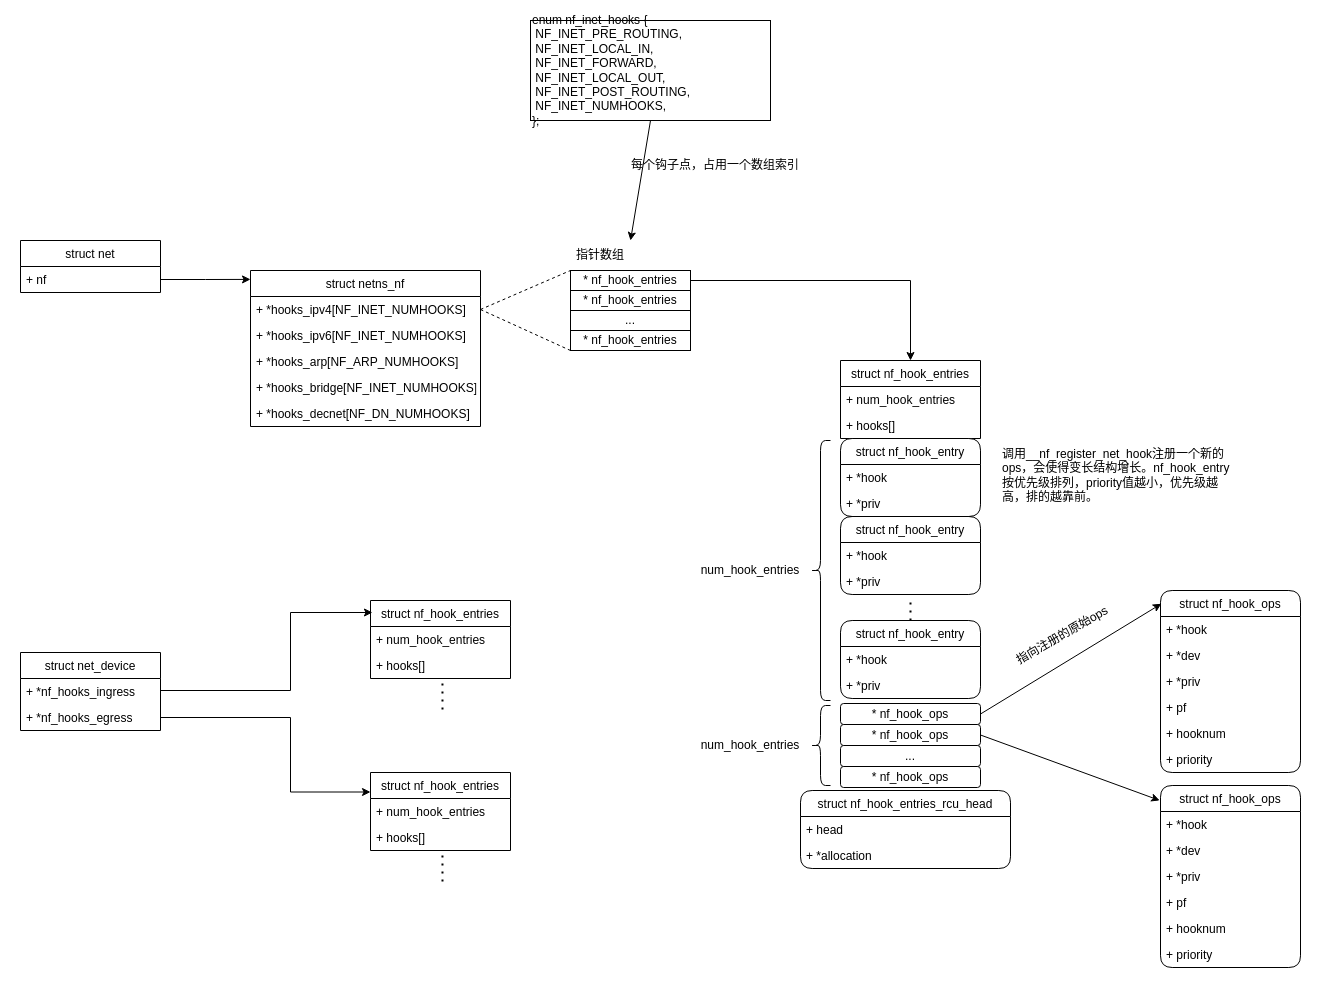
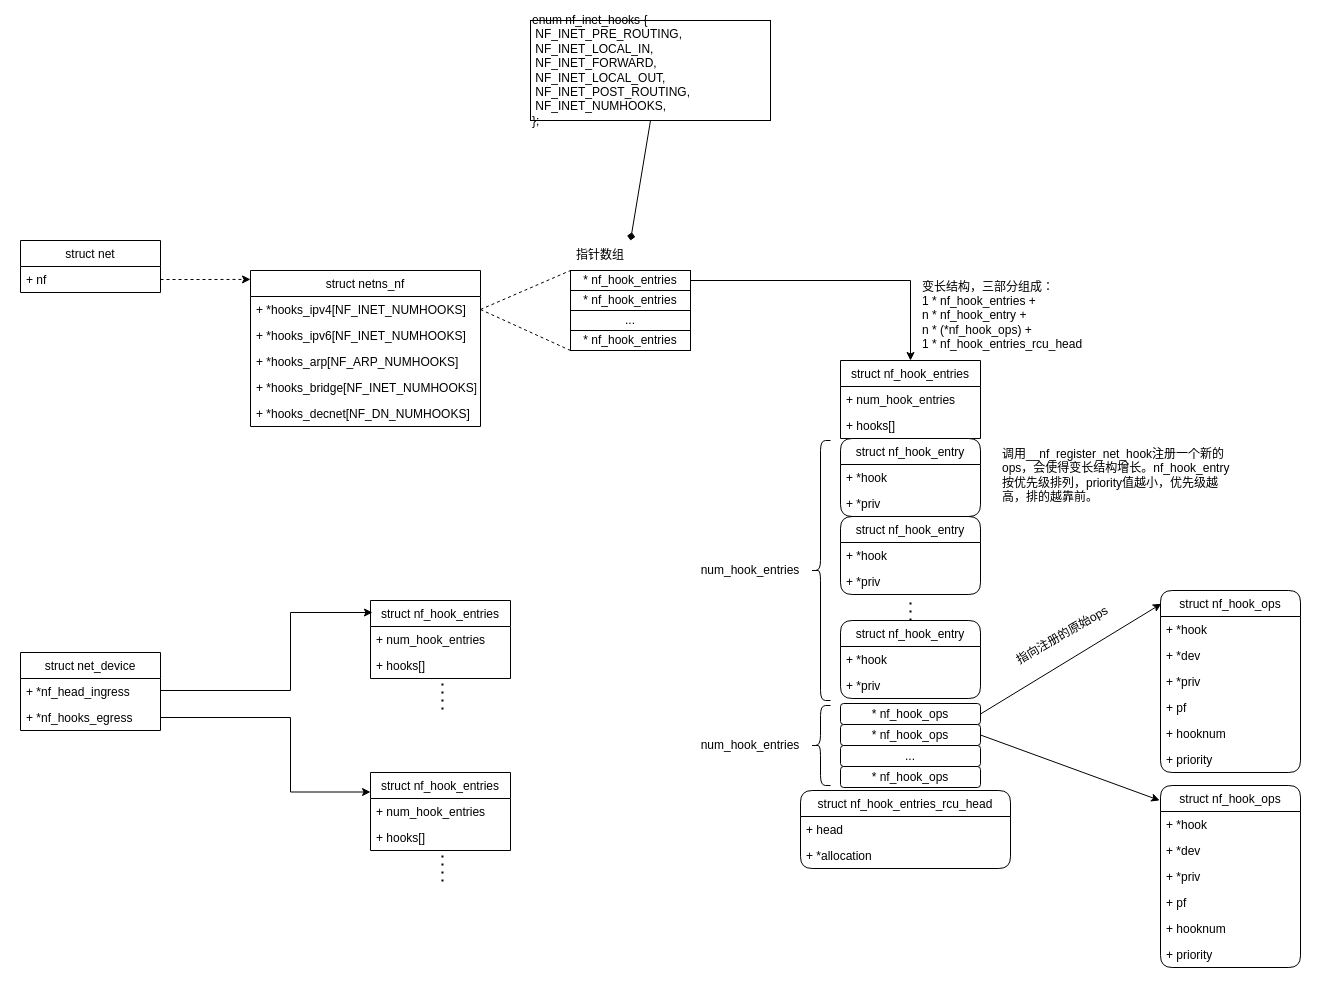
(716, 166) -> none
(632, 232) -> (632, 232)
(203, 280) -> (203, 280)
none -> (1011, 316)
(88, 692) -> (85, 692)
